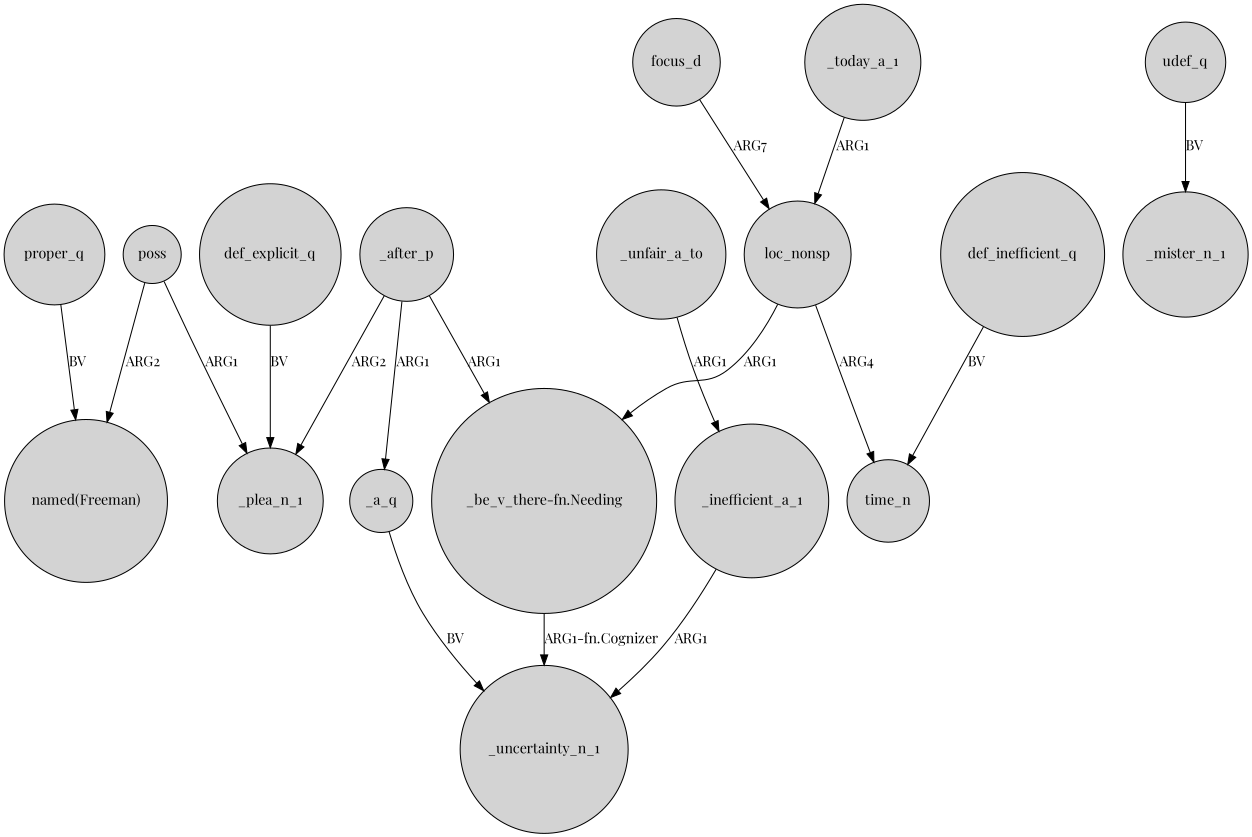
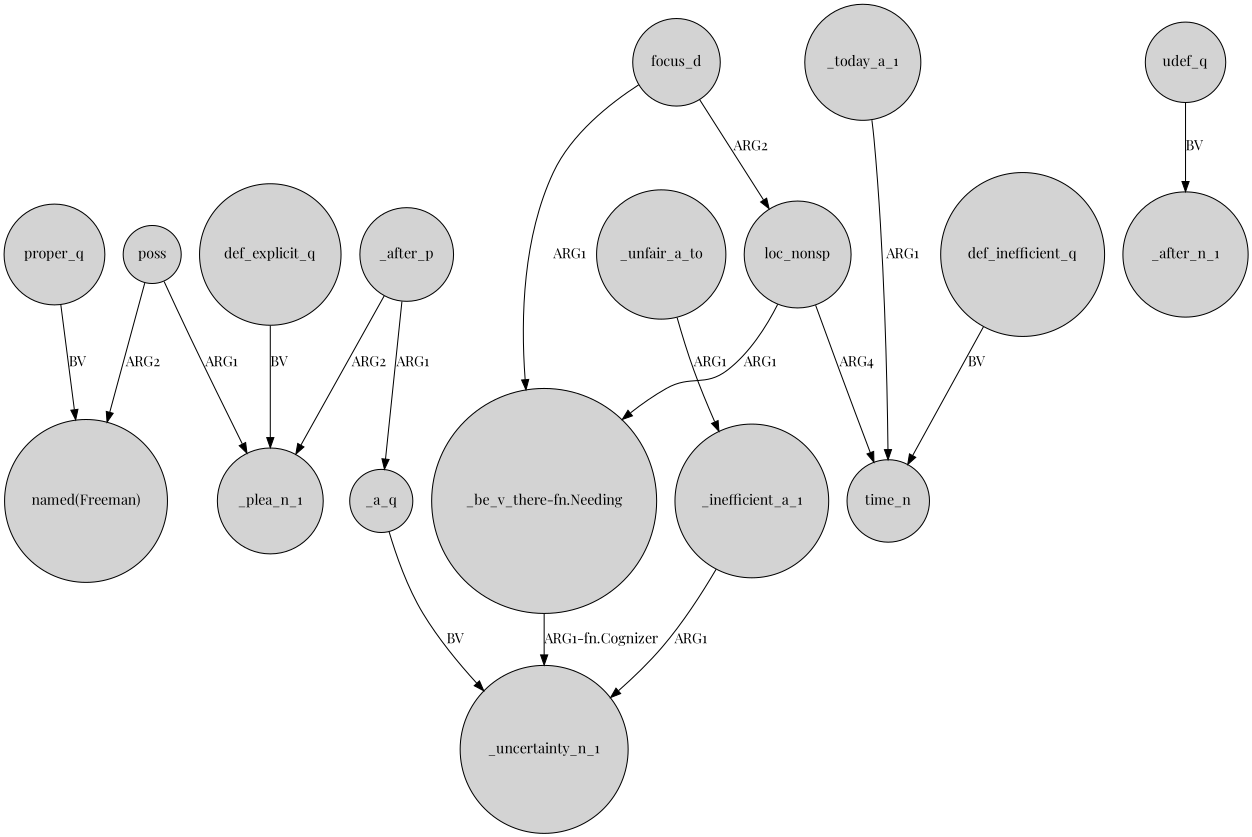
(751, 146) -> (751, 146)
(831, 156) -> (884, 285)
(1186, 254) -> (1186, 254)
(457, 345) -> (538, 213)
